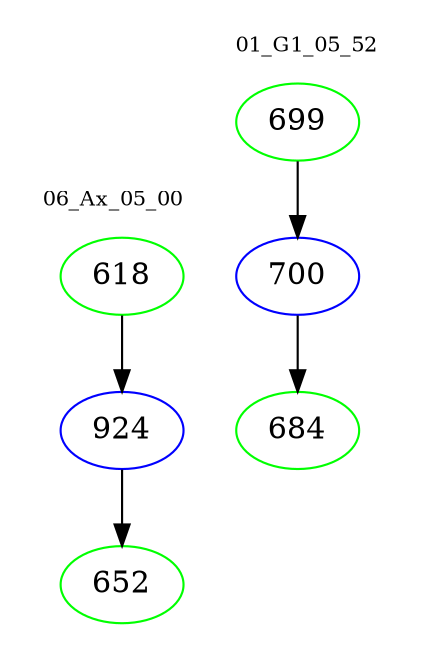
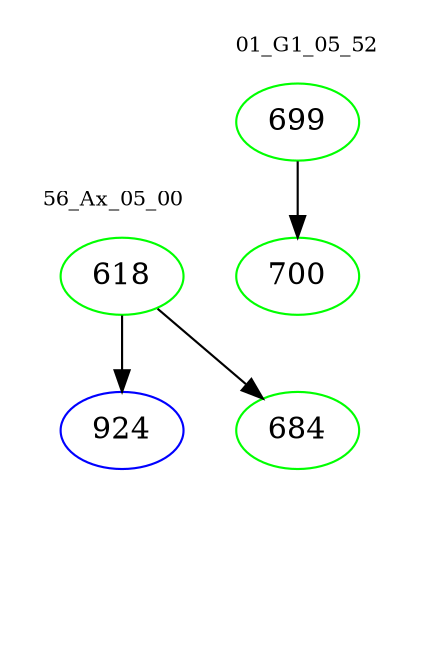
(114, 200) -> (114, 200)
(298, 276) -> (298, 276)
(298, 343) -> (186, 333)
(122, 585) -> none
